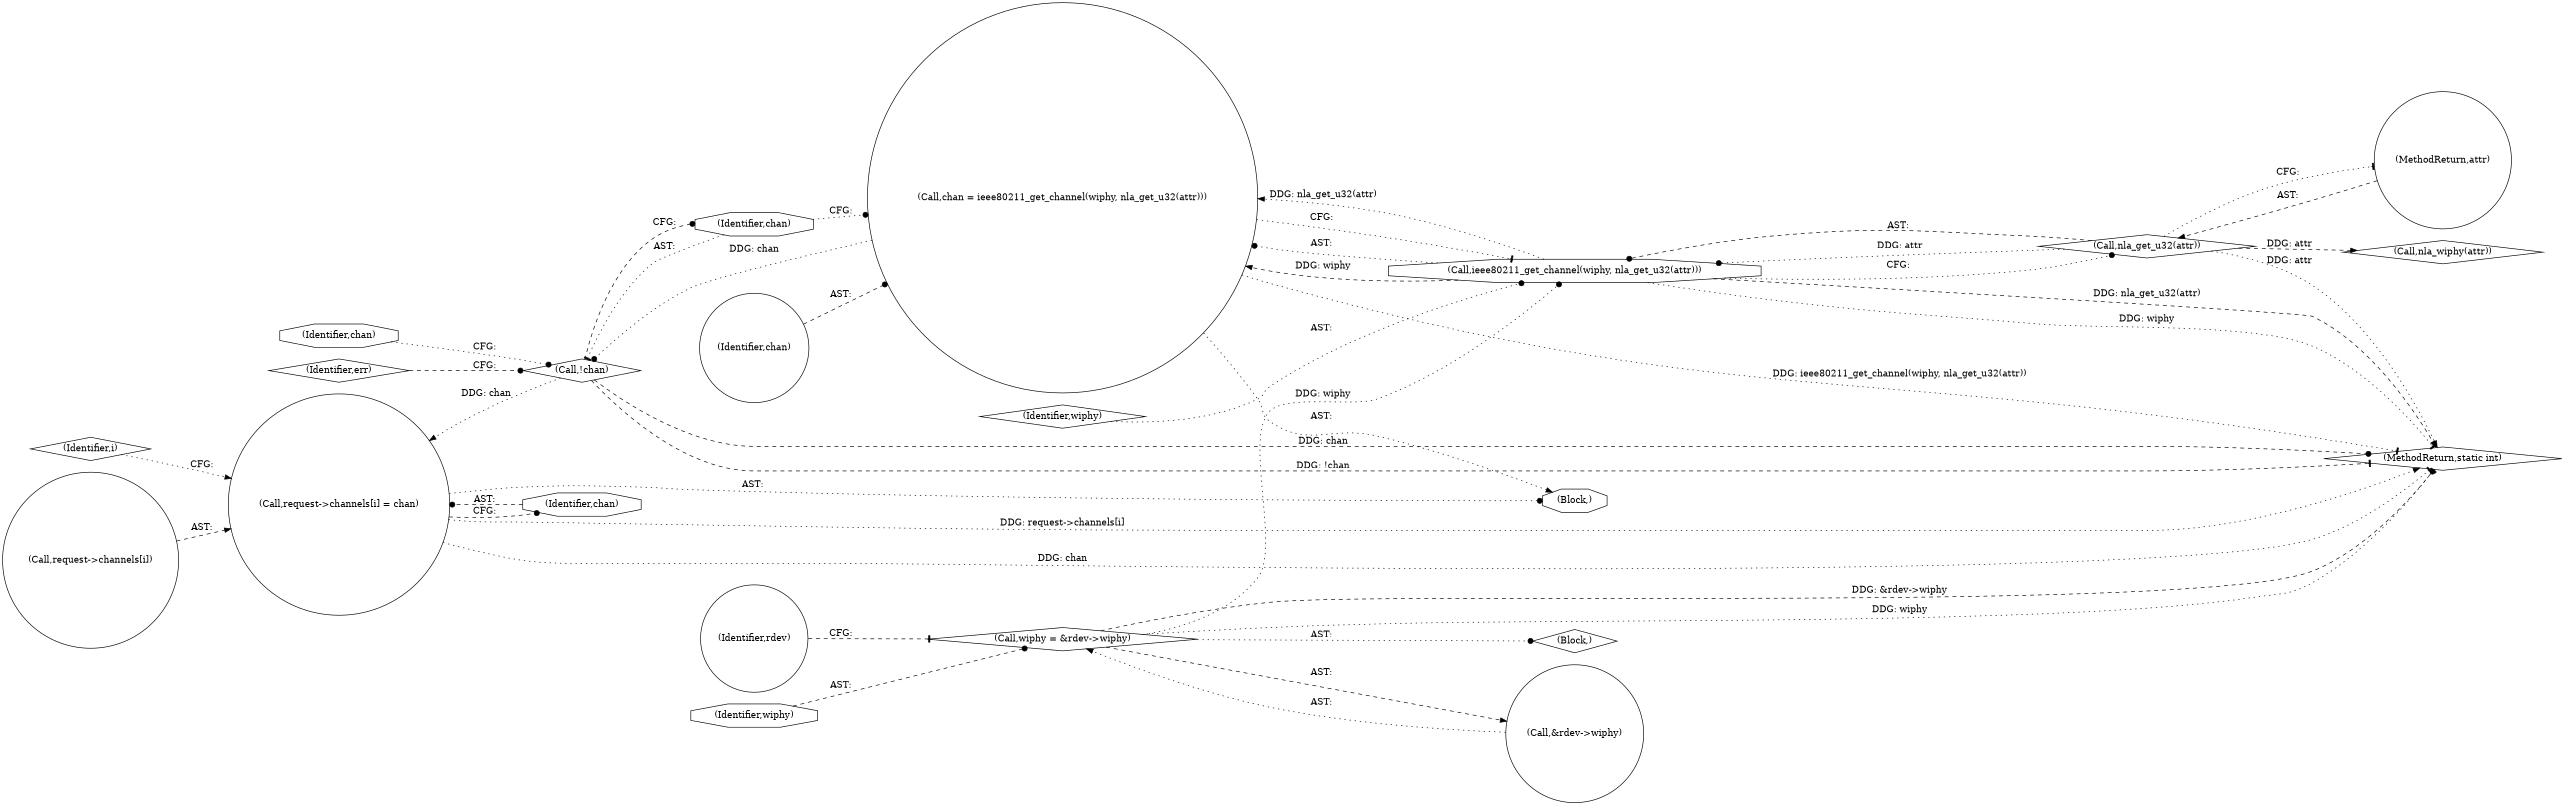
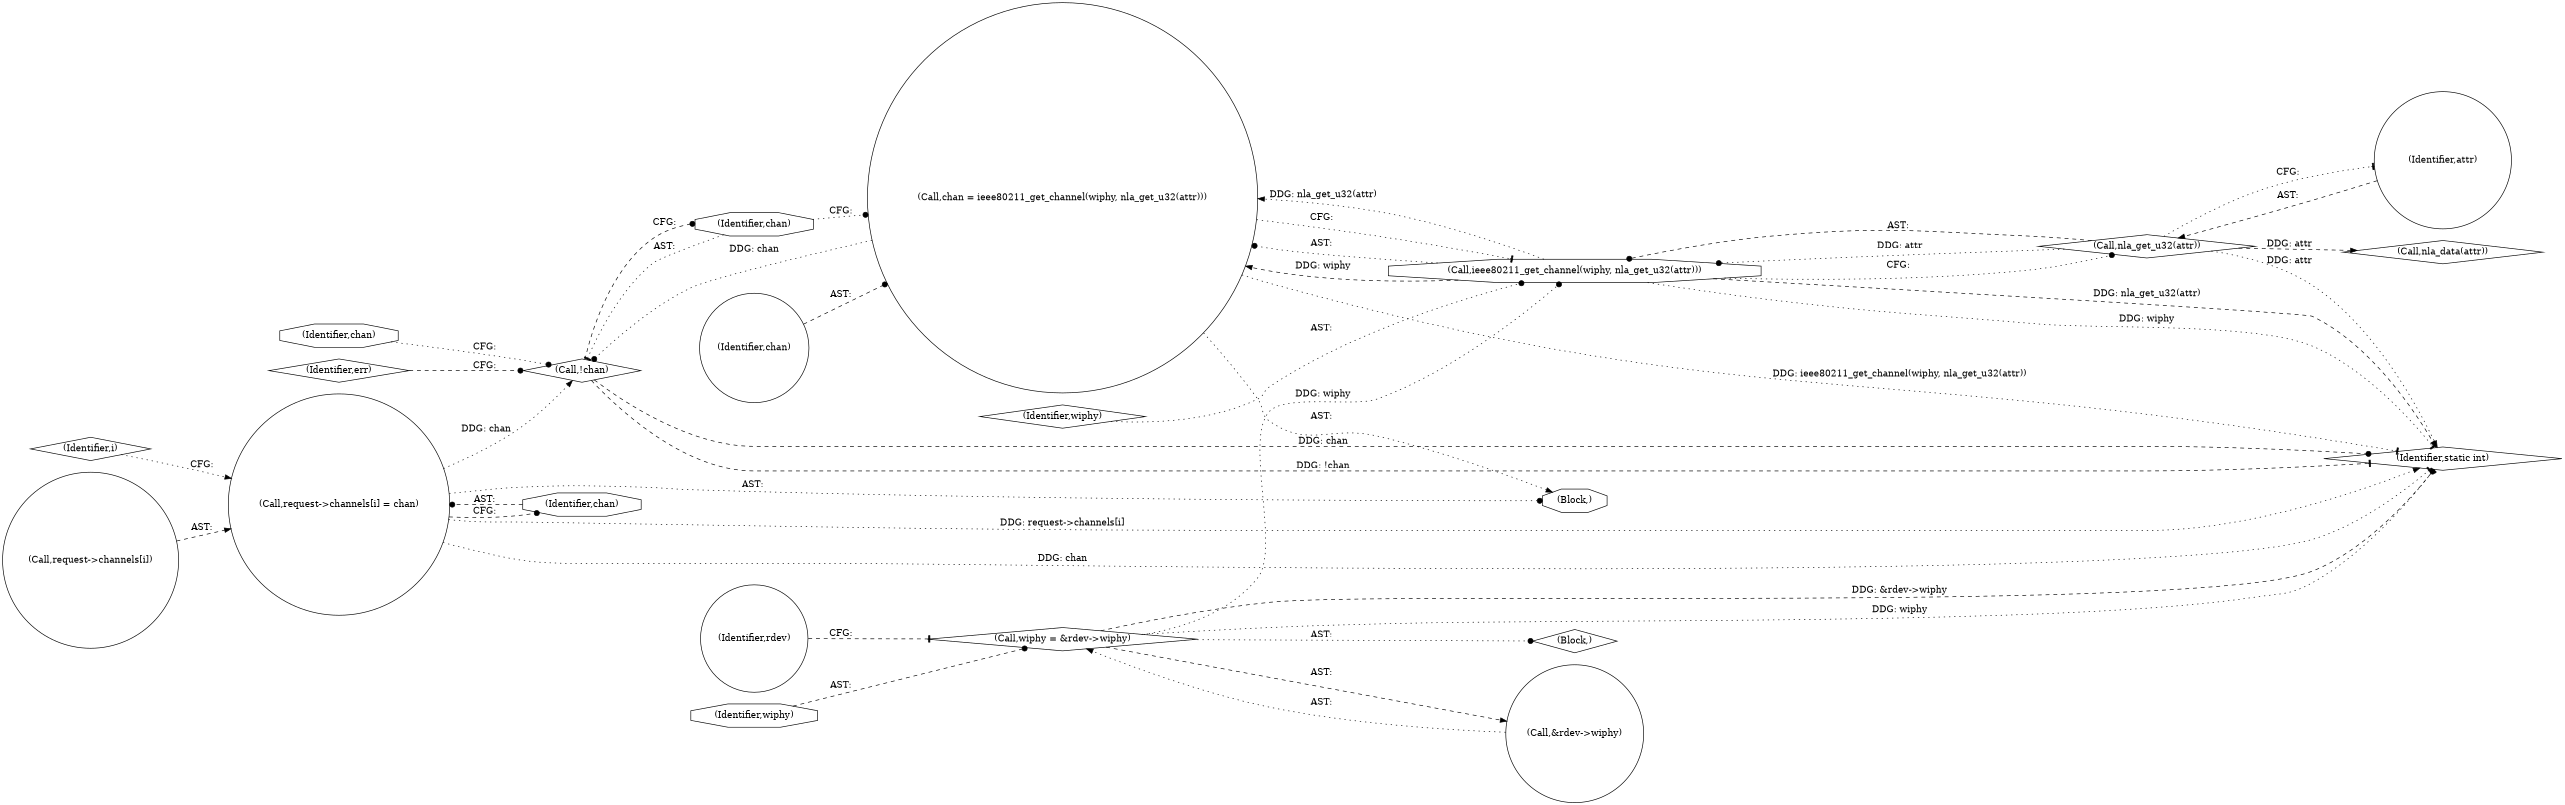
(2443, 160) -> (2443, 160)
(2443, 252) -> (2443, 252)
(496, 404) -> (511, 434)
(2443, 459) -> (2443, 459)
